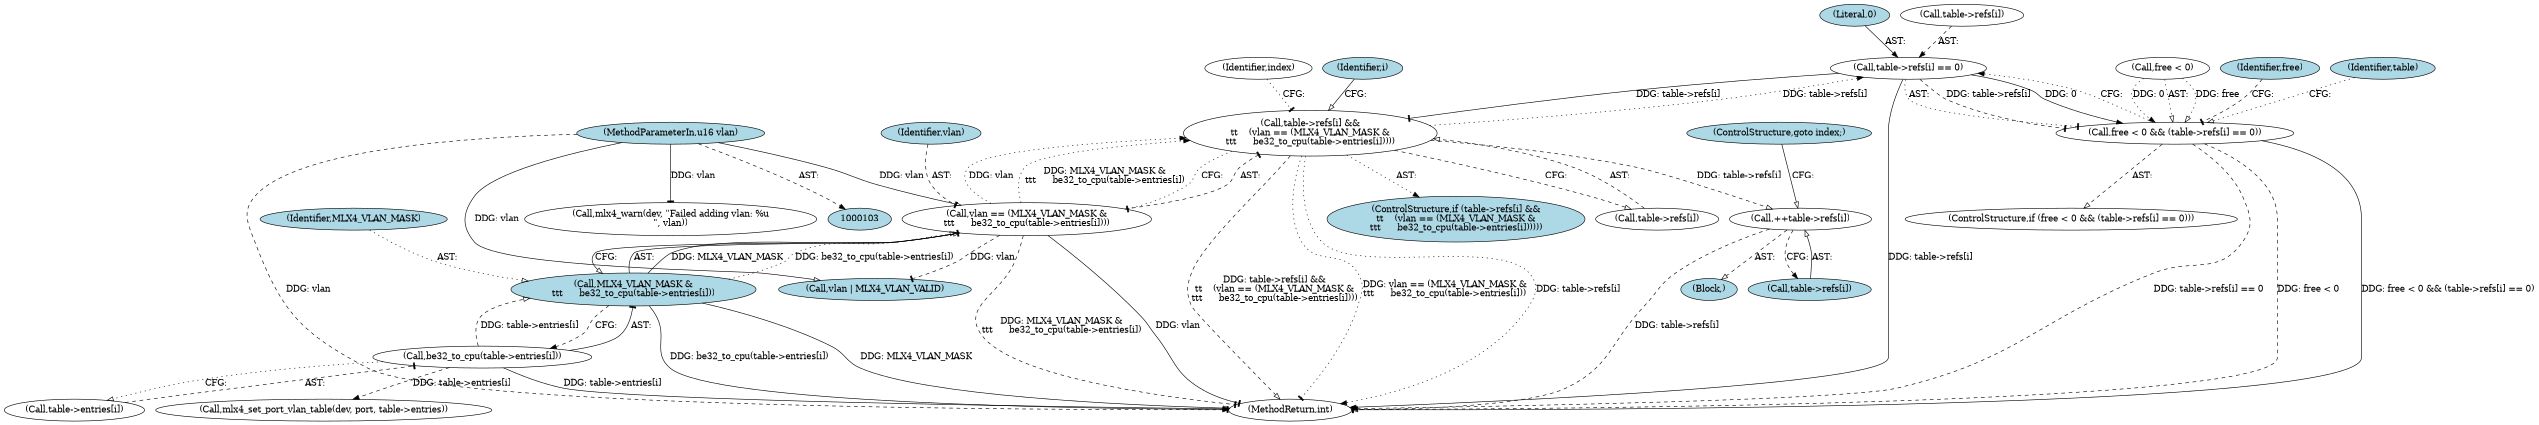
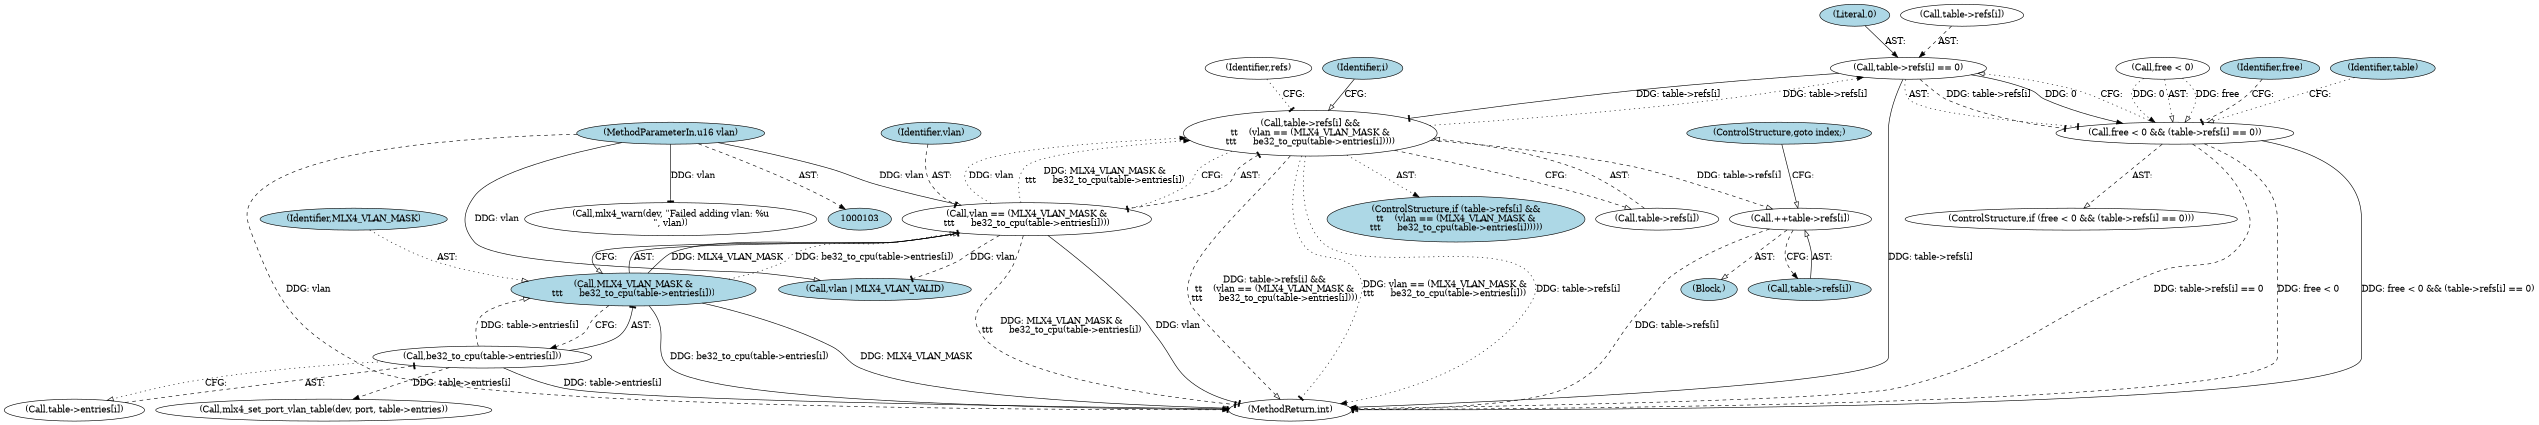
(1258, 68) -> (1258, 68)
(2071, 89) -> (2071, 89)
